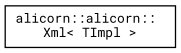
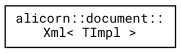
(90, 27) -> (90, 27)
